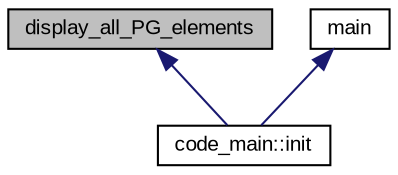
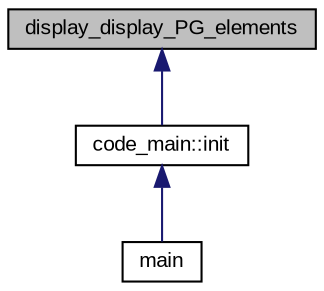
(140, 29) -> (162, 29)
(290, 95) -> (162, 214)
